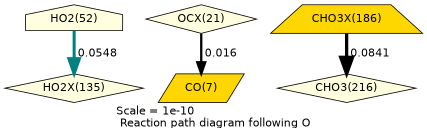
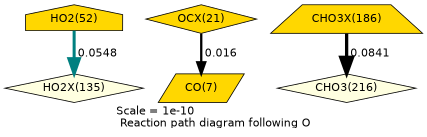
(74, 19) -> (74, 19)
(201, 19) -> (201, 19)
